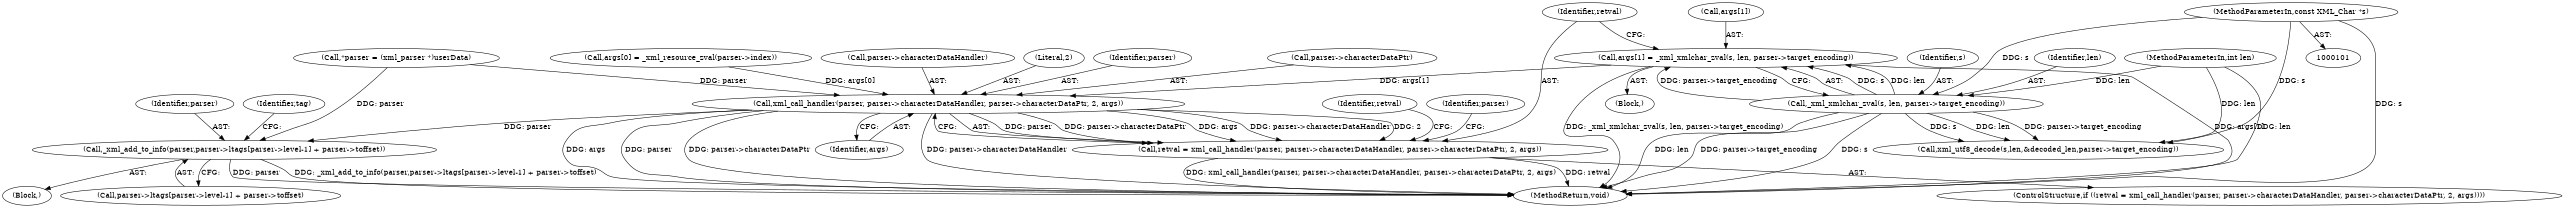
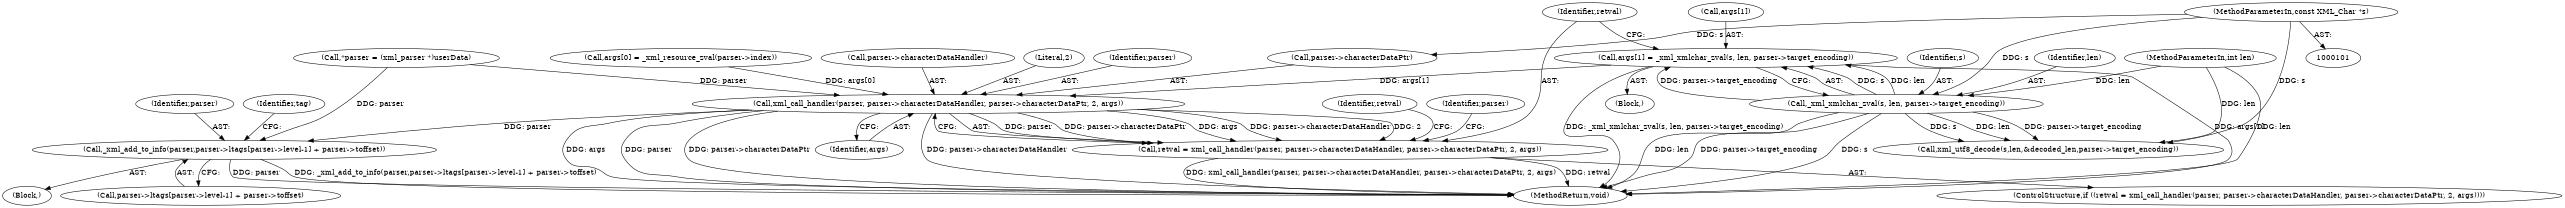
(2152, 177) -> (1811, 24)
